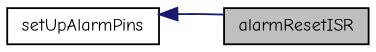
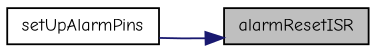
(201, 14) -> (182, 38)
